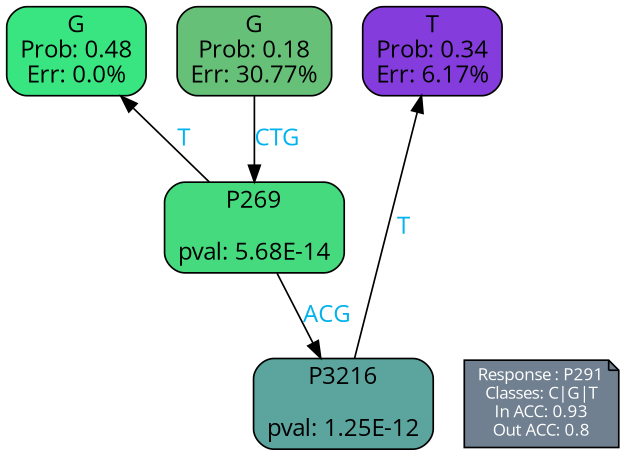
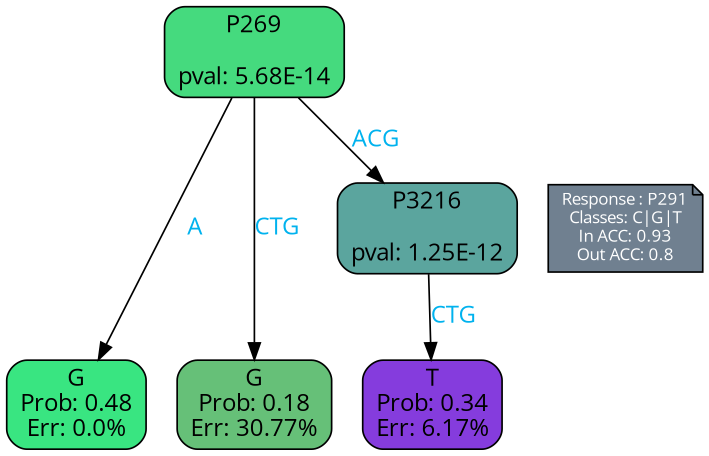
(254, 131) -> (254, 220)
(184, 139) -> (196, 228)
(404, 228) -> (454, 317)
